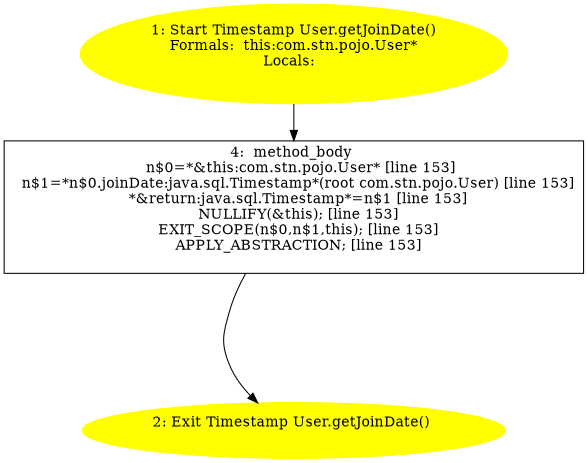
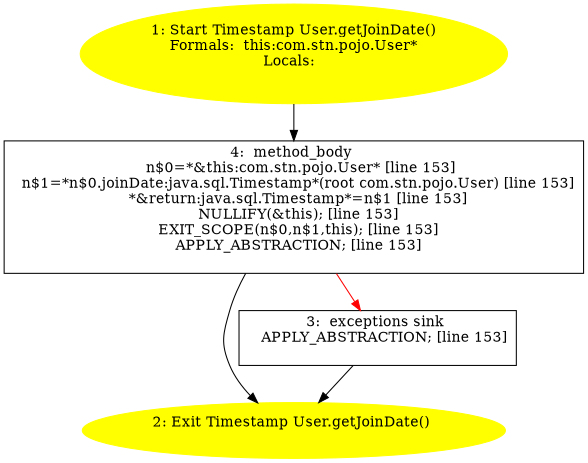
none -> (378, 338)
